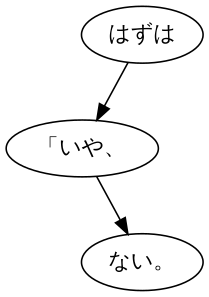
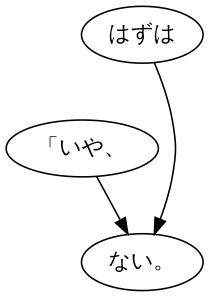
(116, 84) -> (175, 141)
